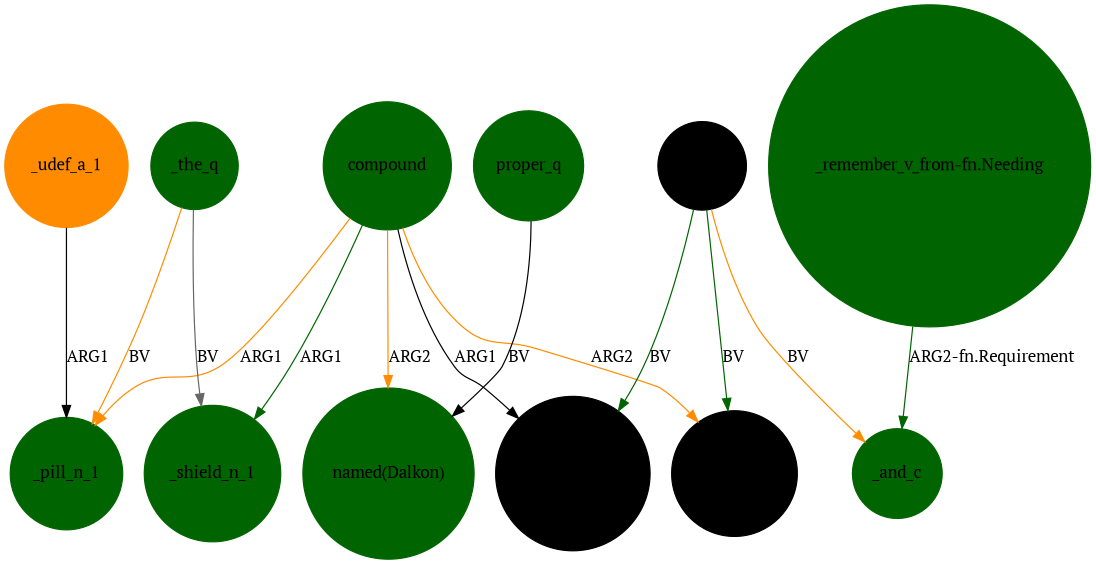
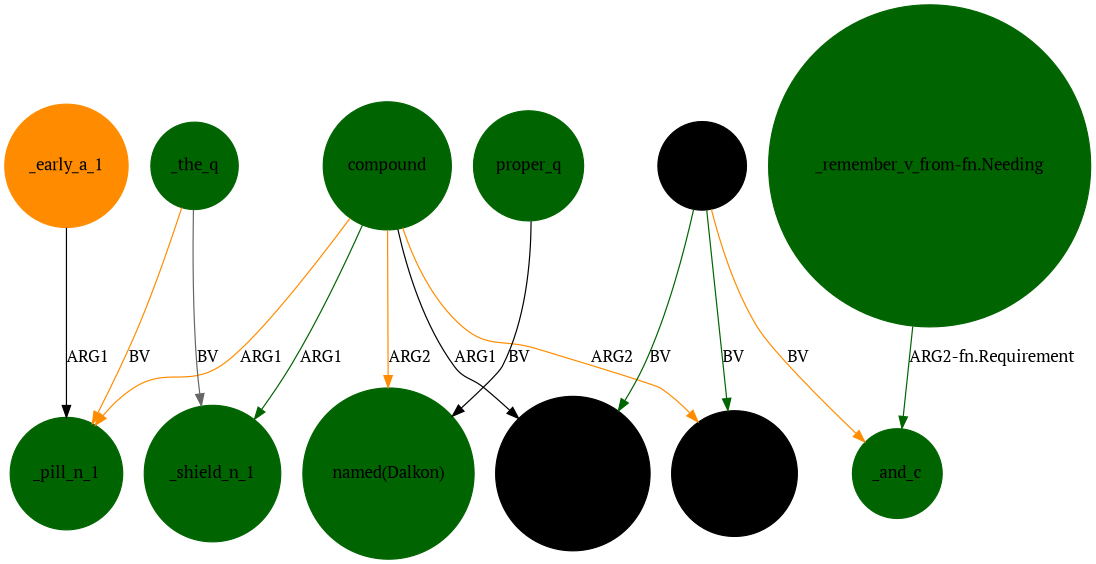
(66, 166) -> (66, 166)
